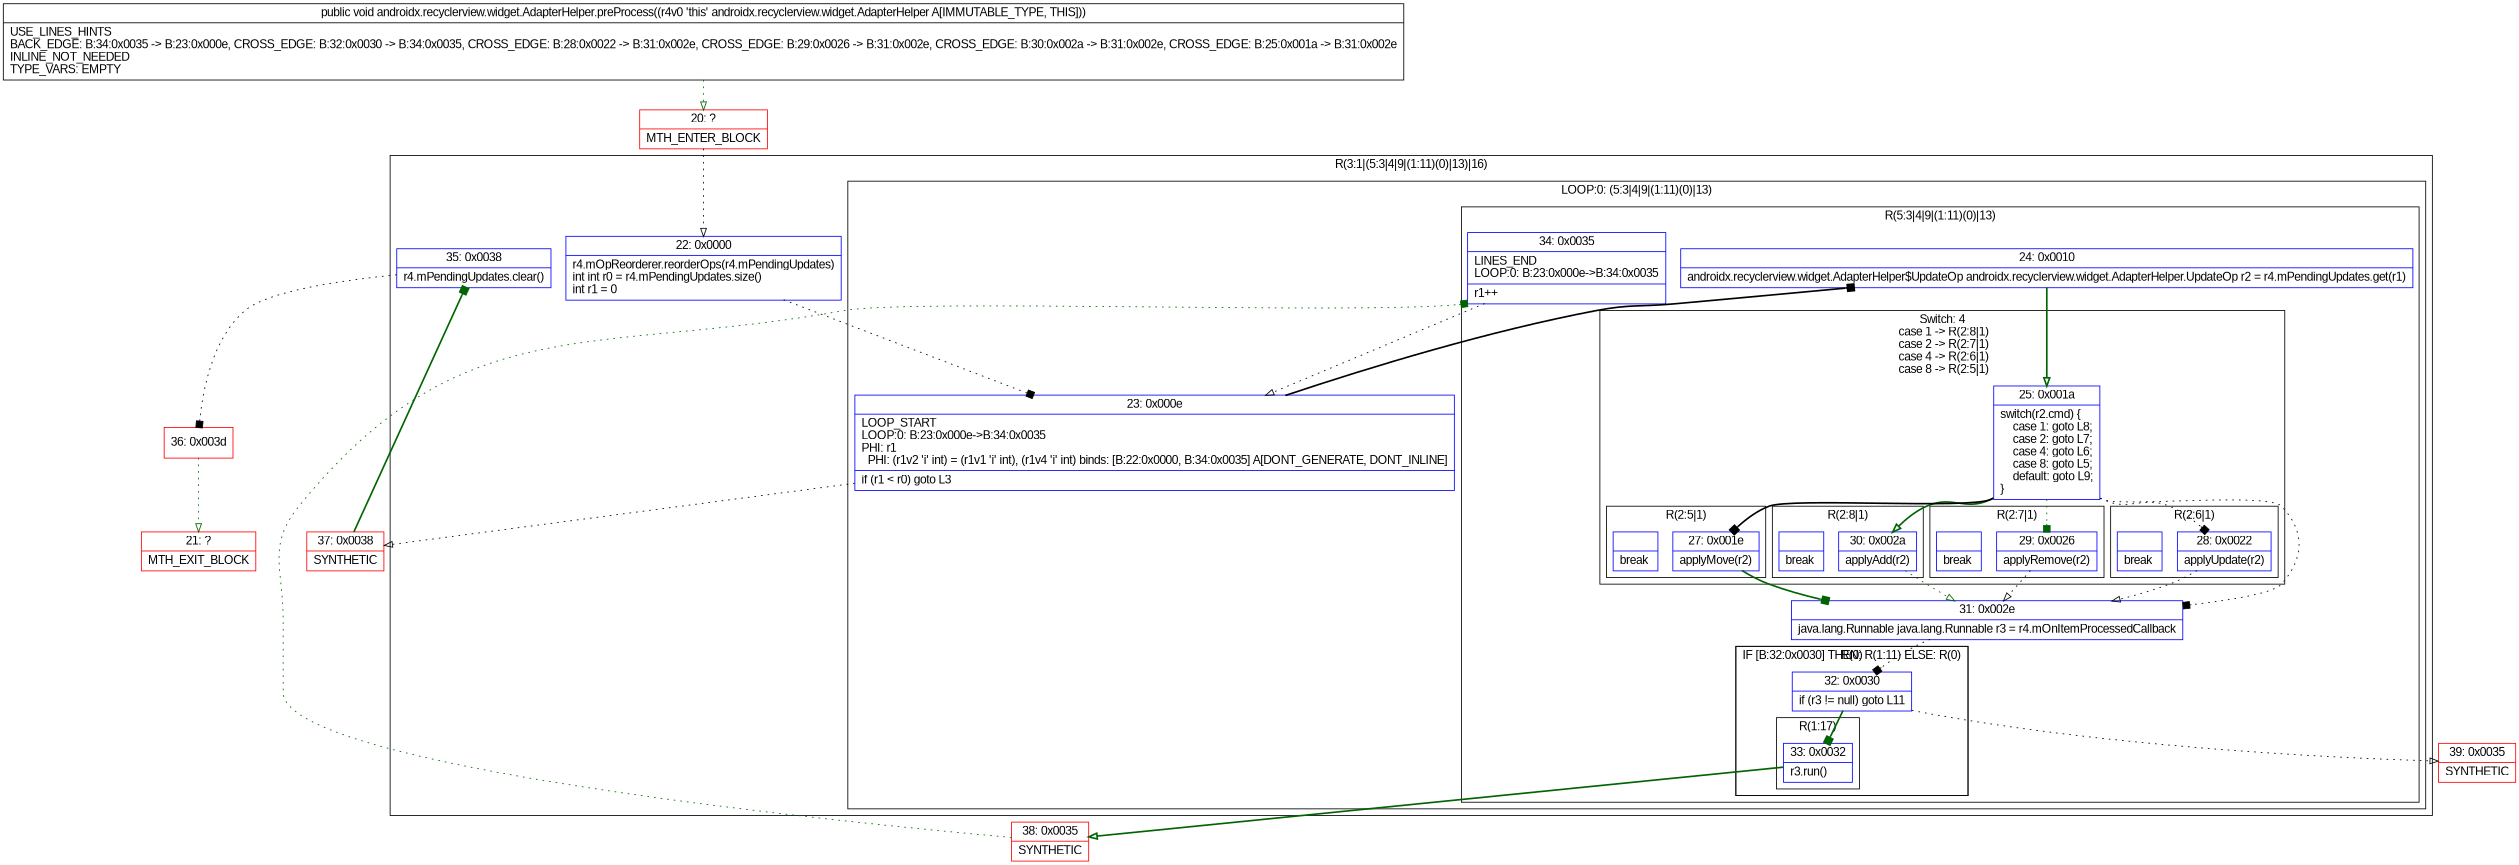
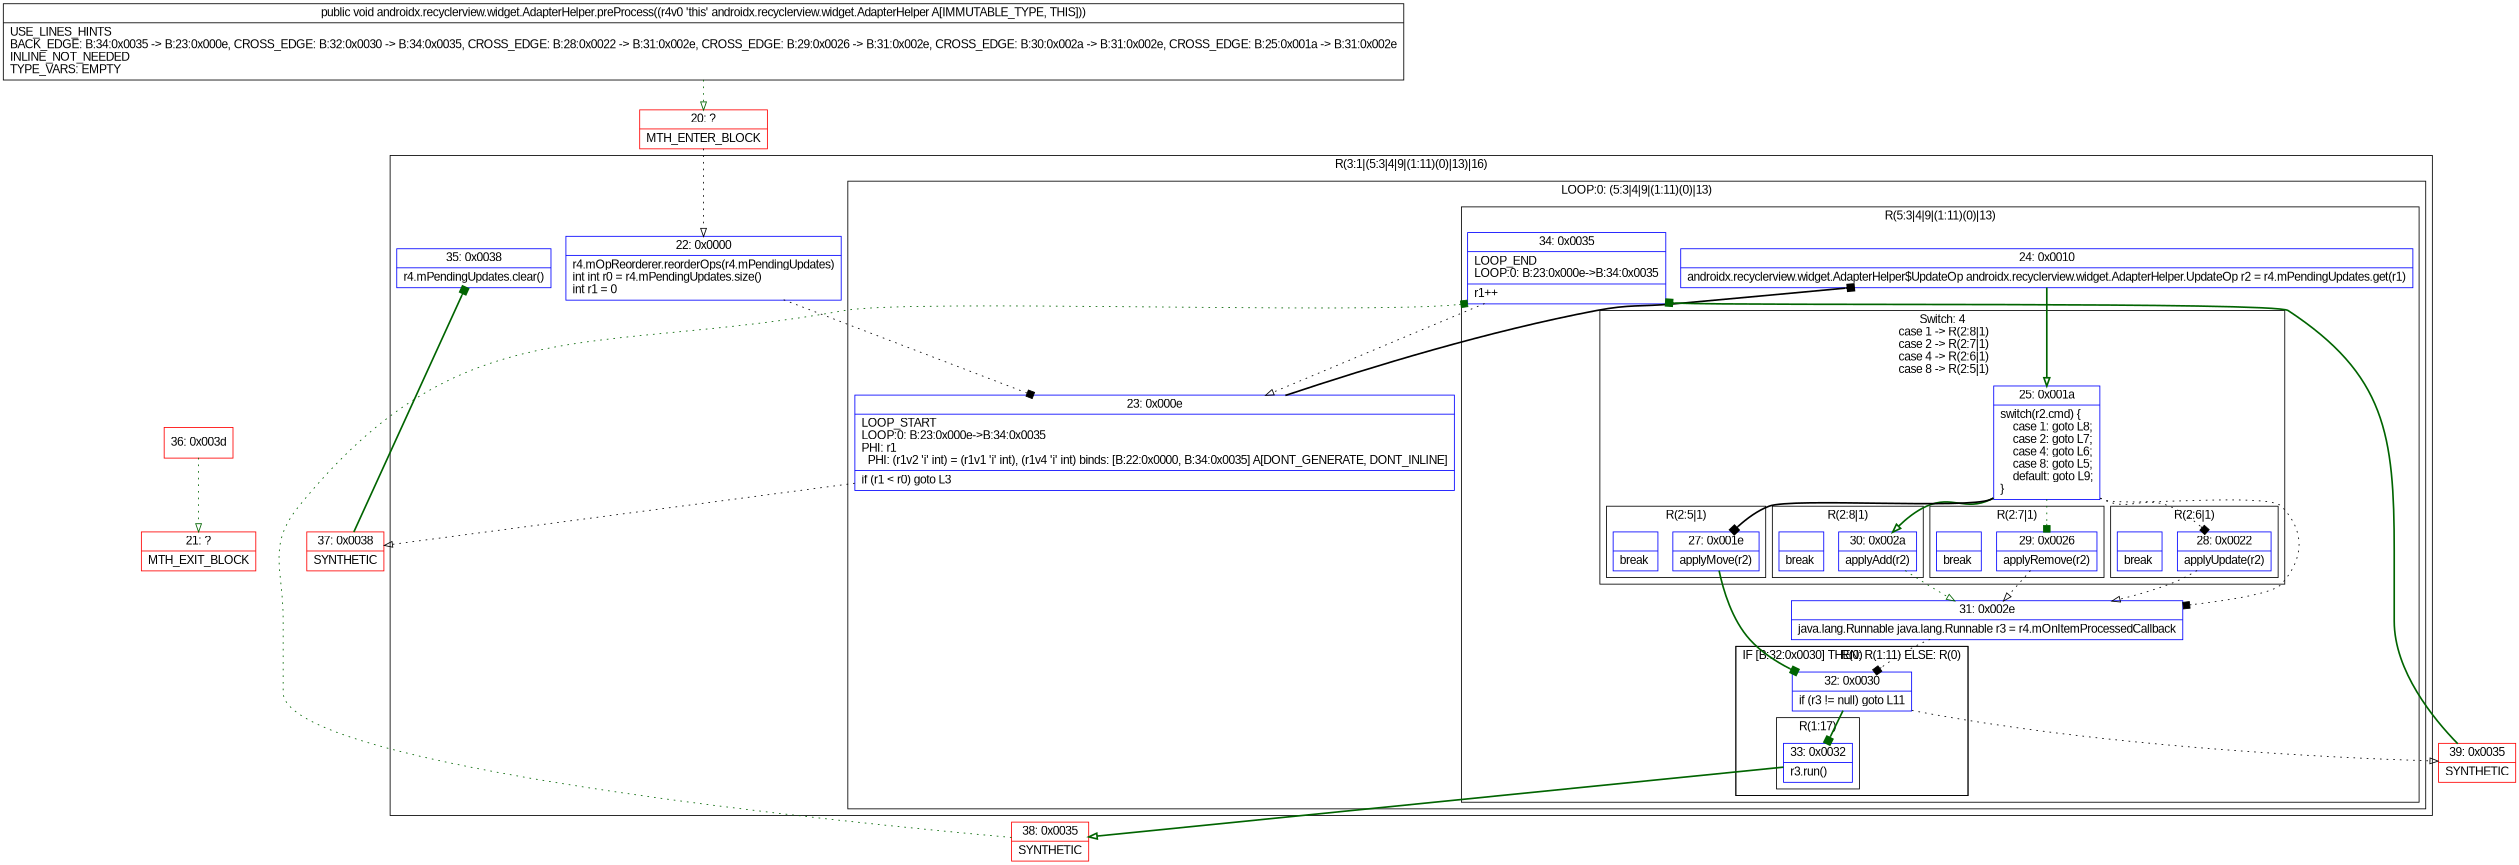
(1506, 261) -> (1506, 261)
(261, 301) -> none
none -> (2305, 323)
(1784, 589) -> (1742, 629)
